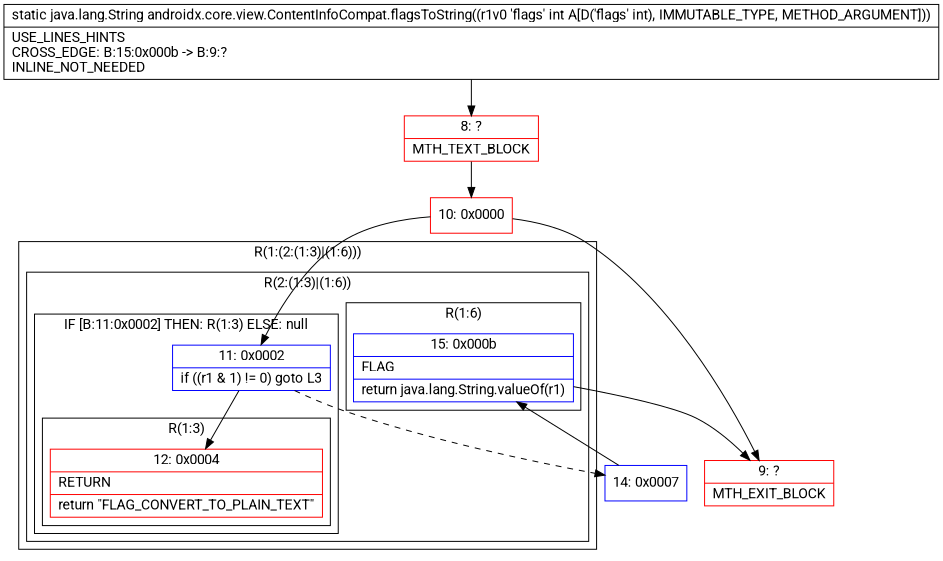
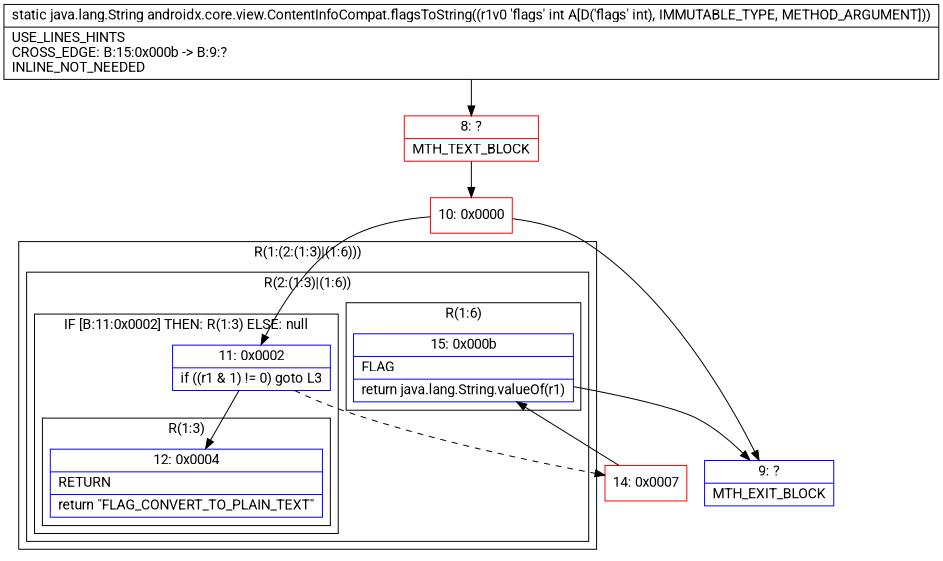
(186, 483) -> (186, 483)
(646, 483) -> (646, 483)
(769, 483) -> (769, 483)
